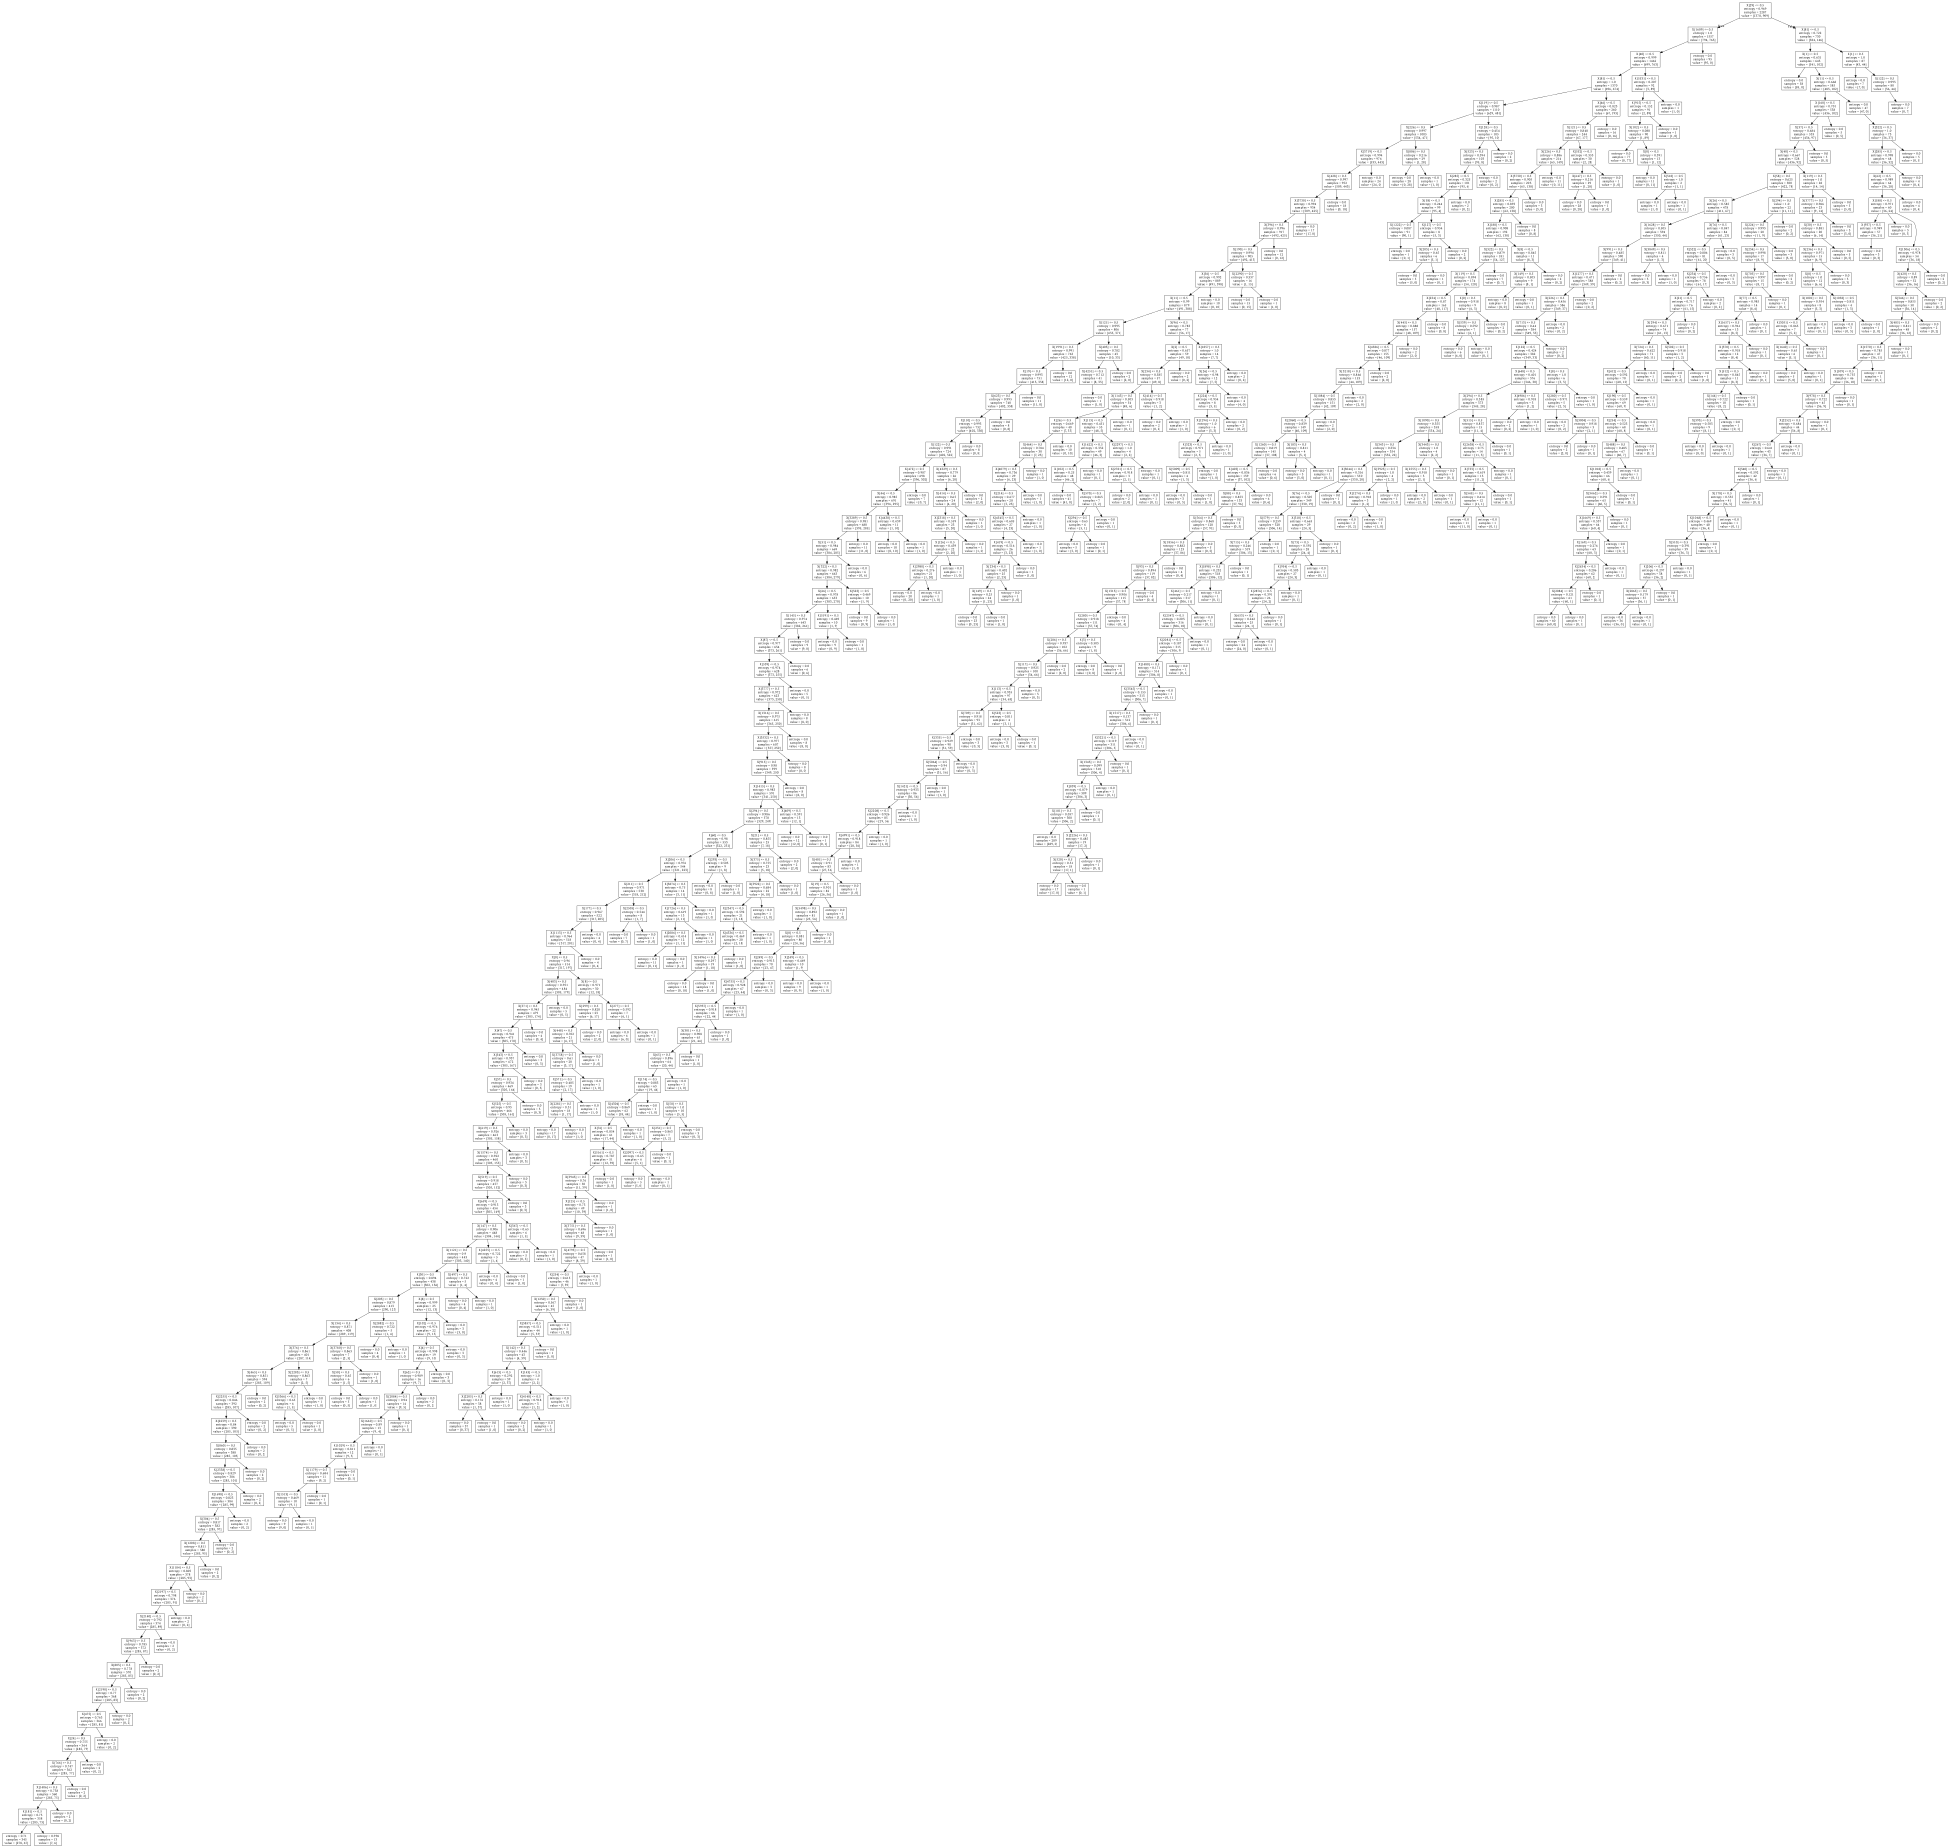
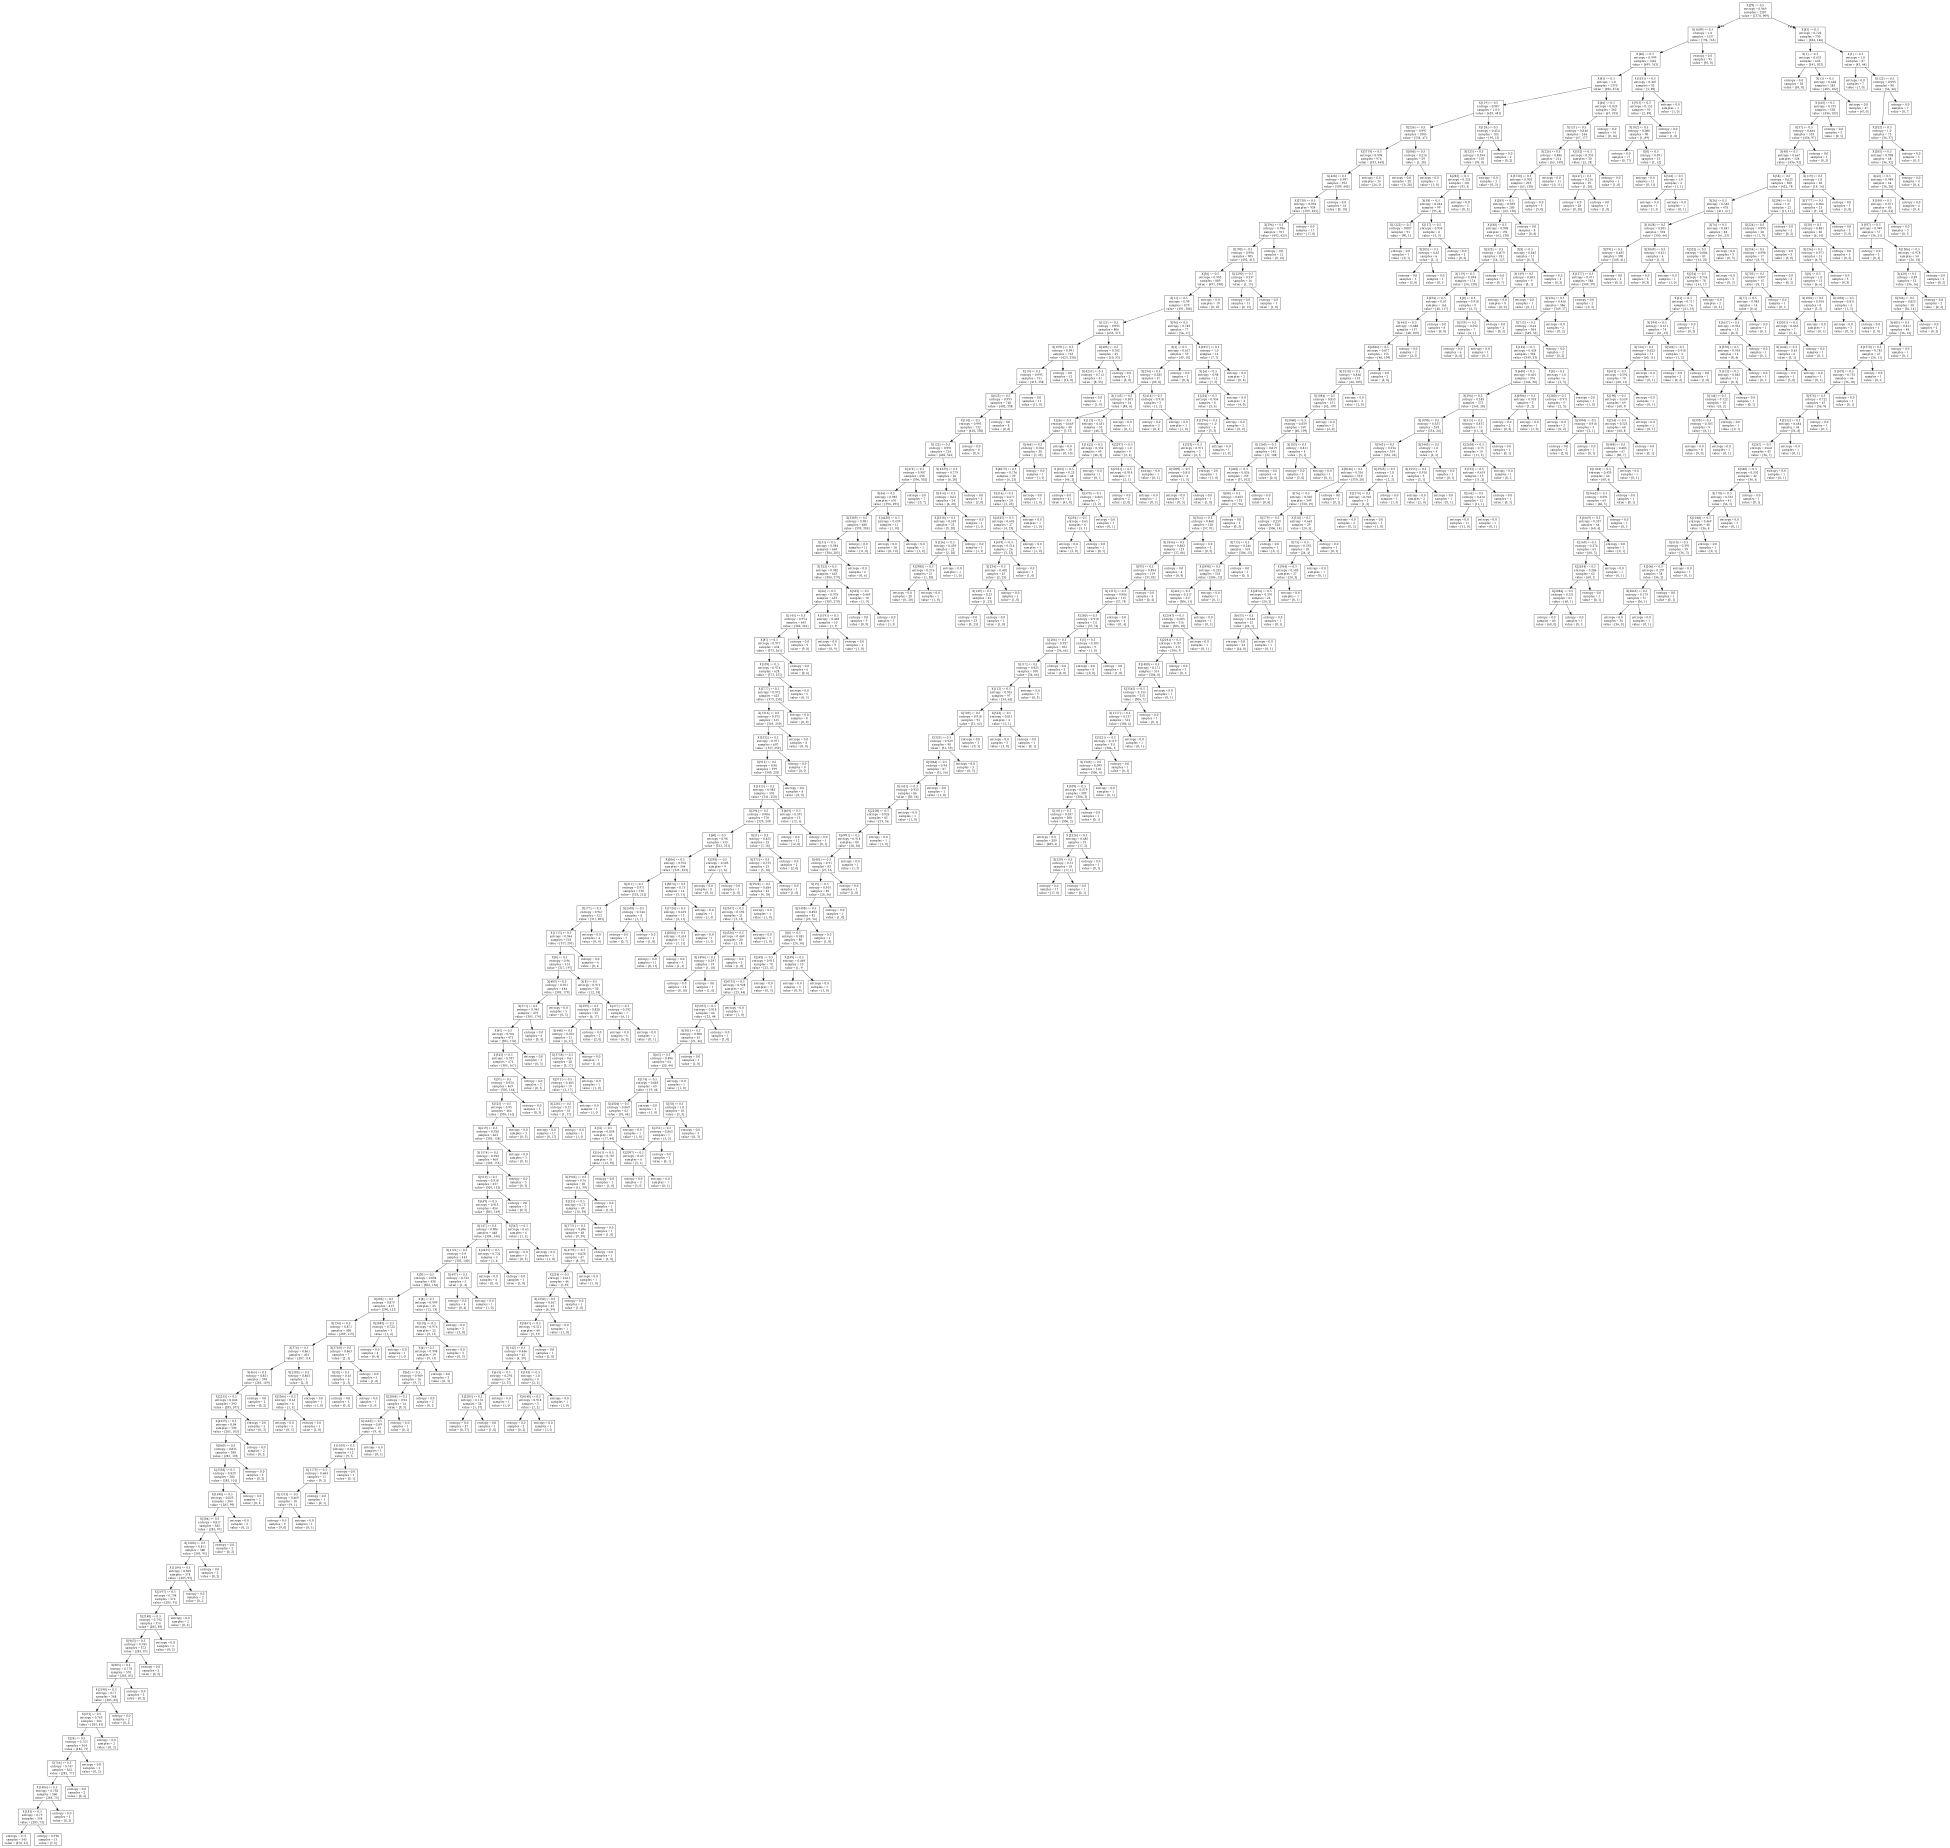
(1869, 119) -> (1883, 107)
(1914, 223) -> (1889, 242)
(1594, 510) -> none
